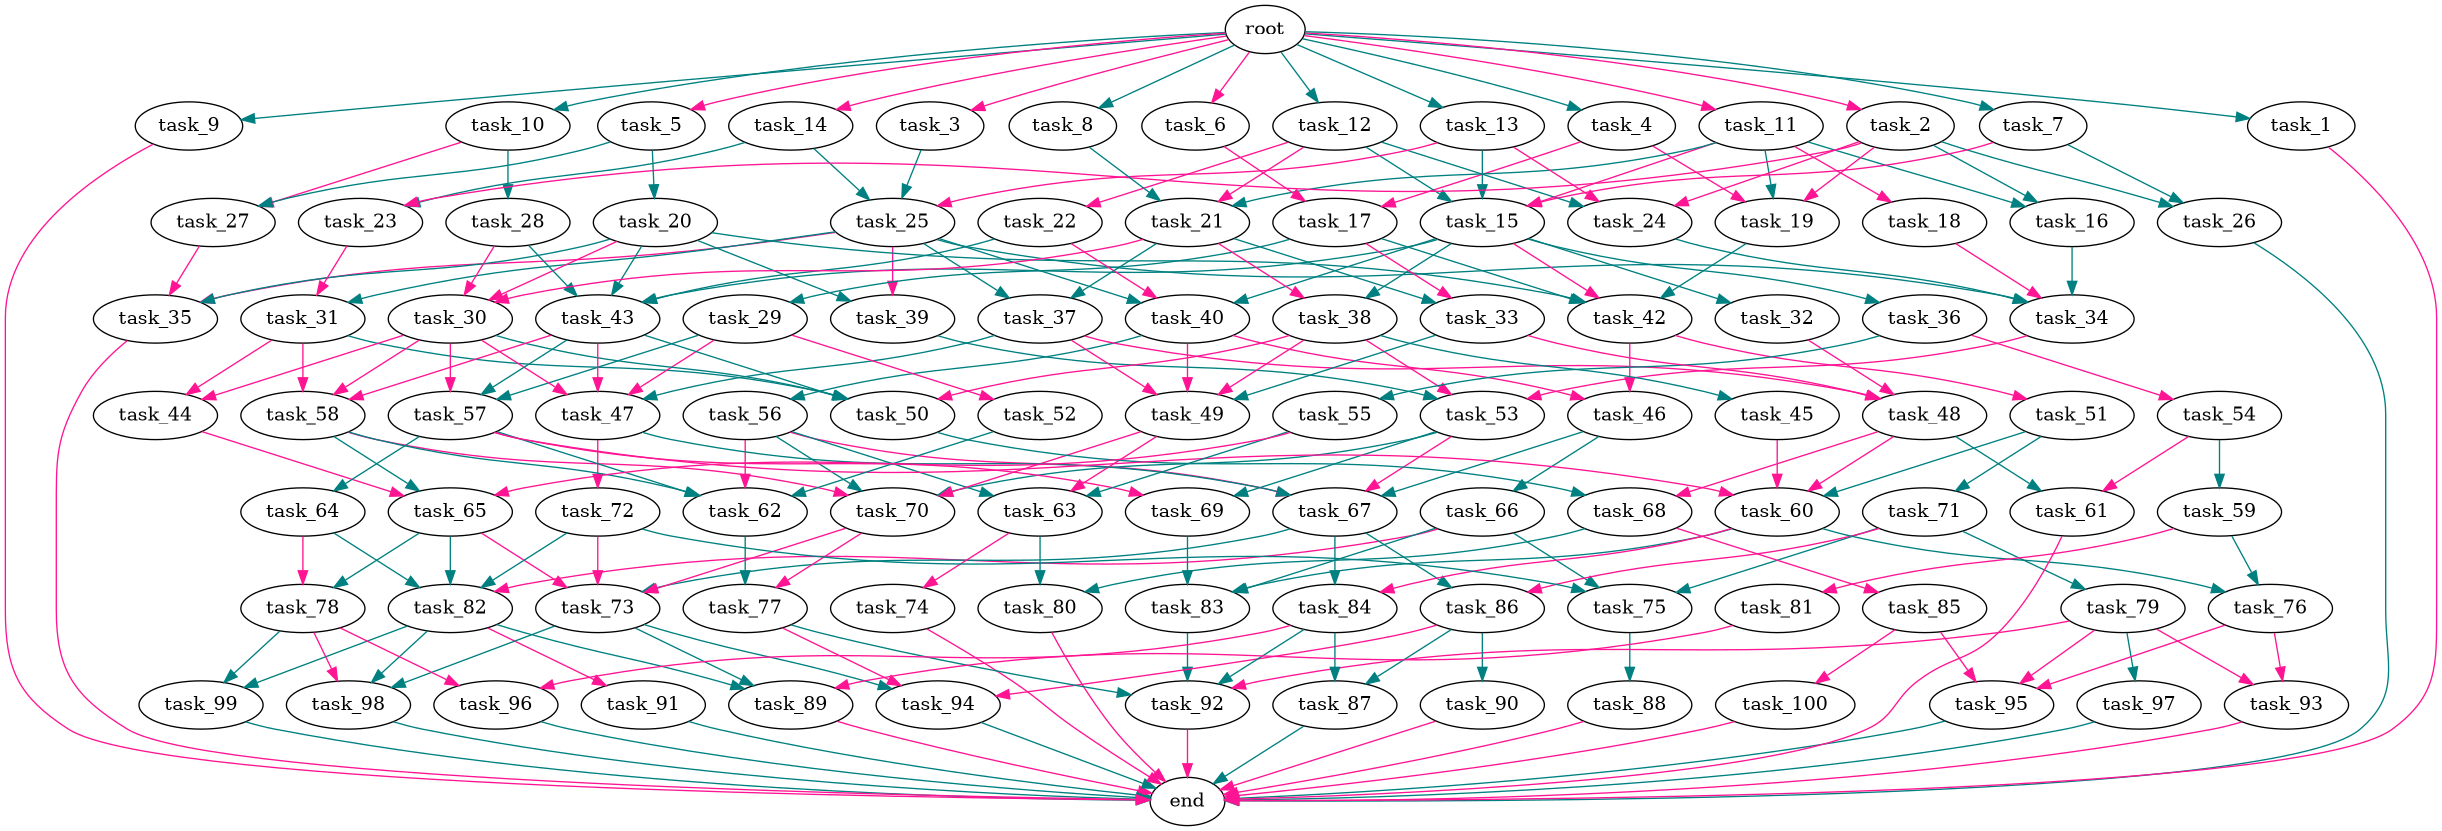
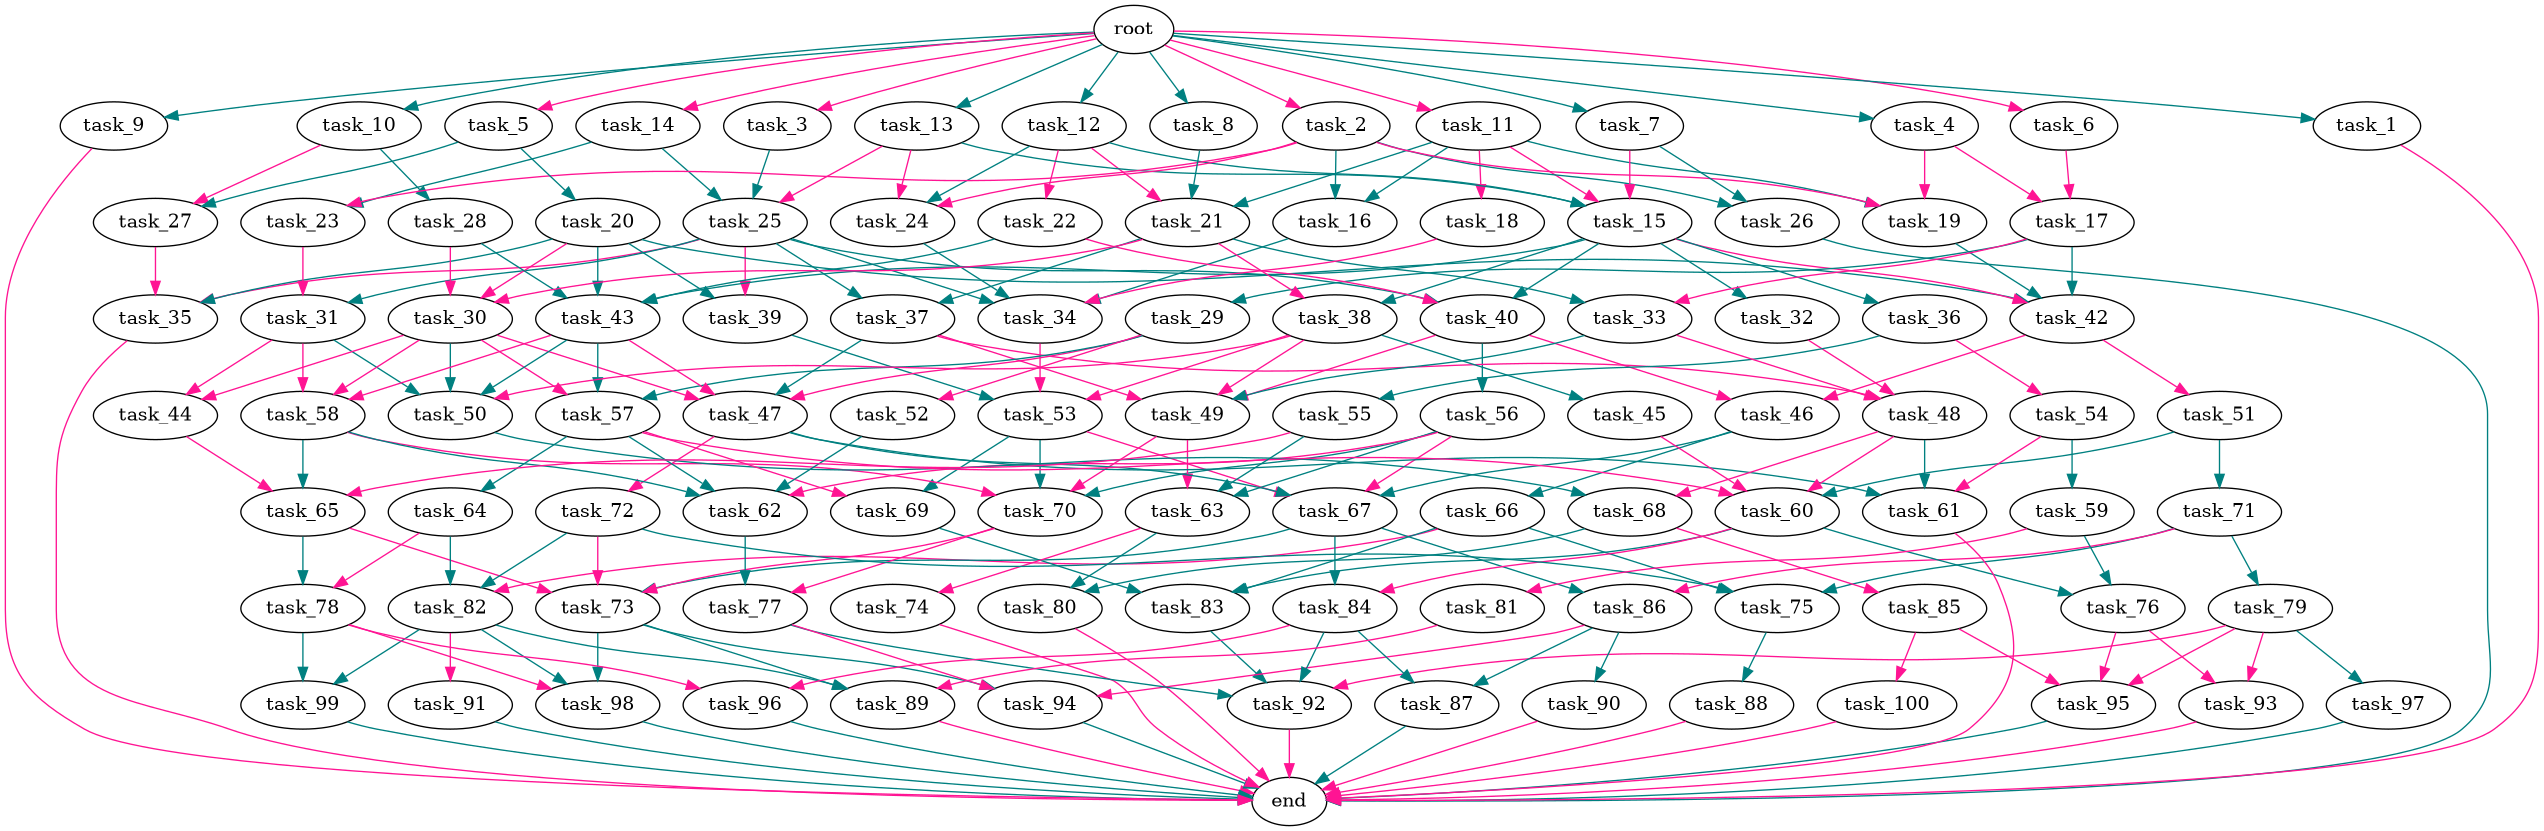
none -> (1328, 464)
(450, 554) -> none
